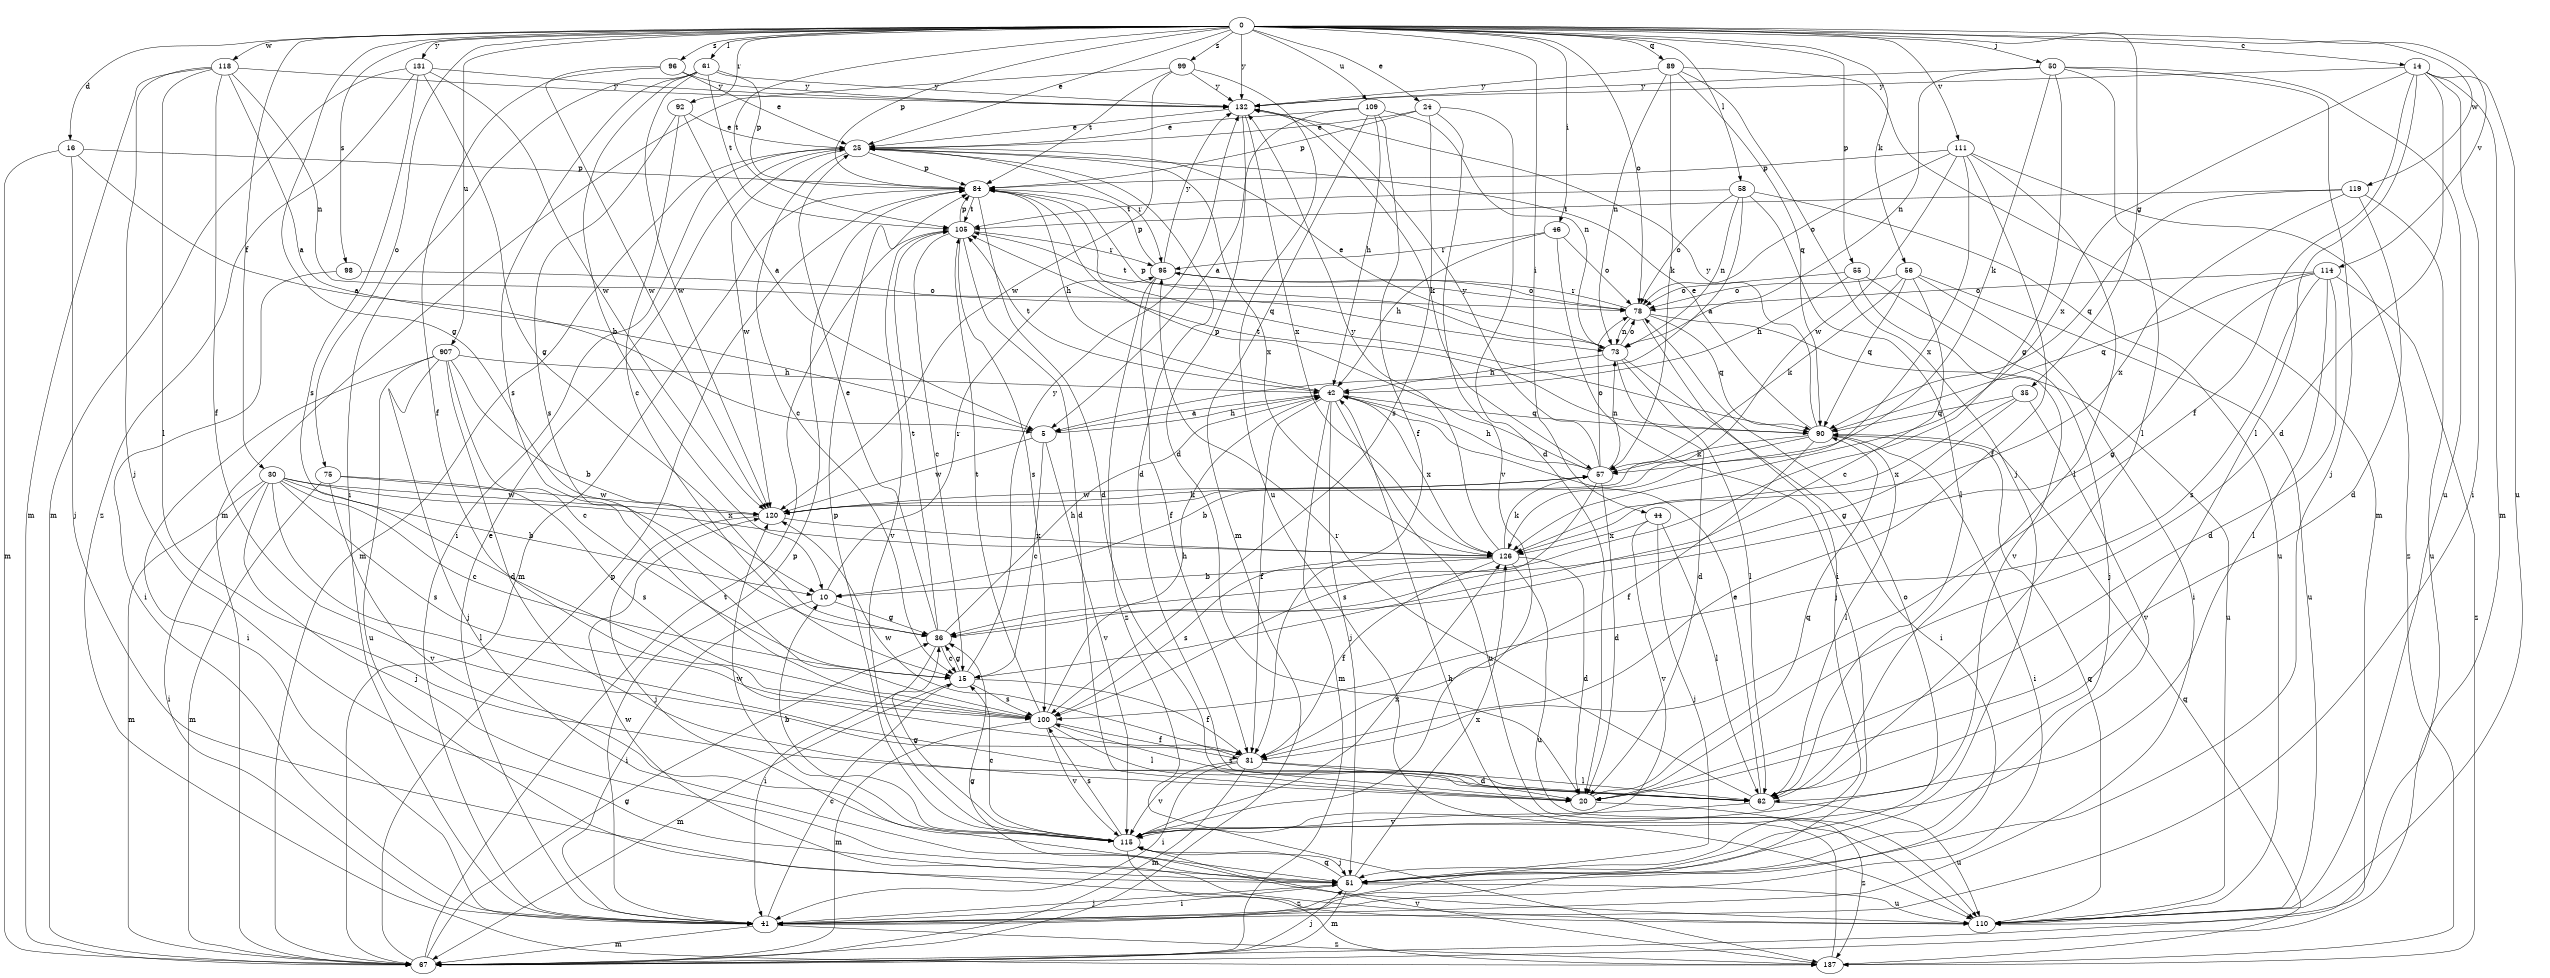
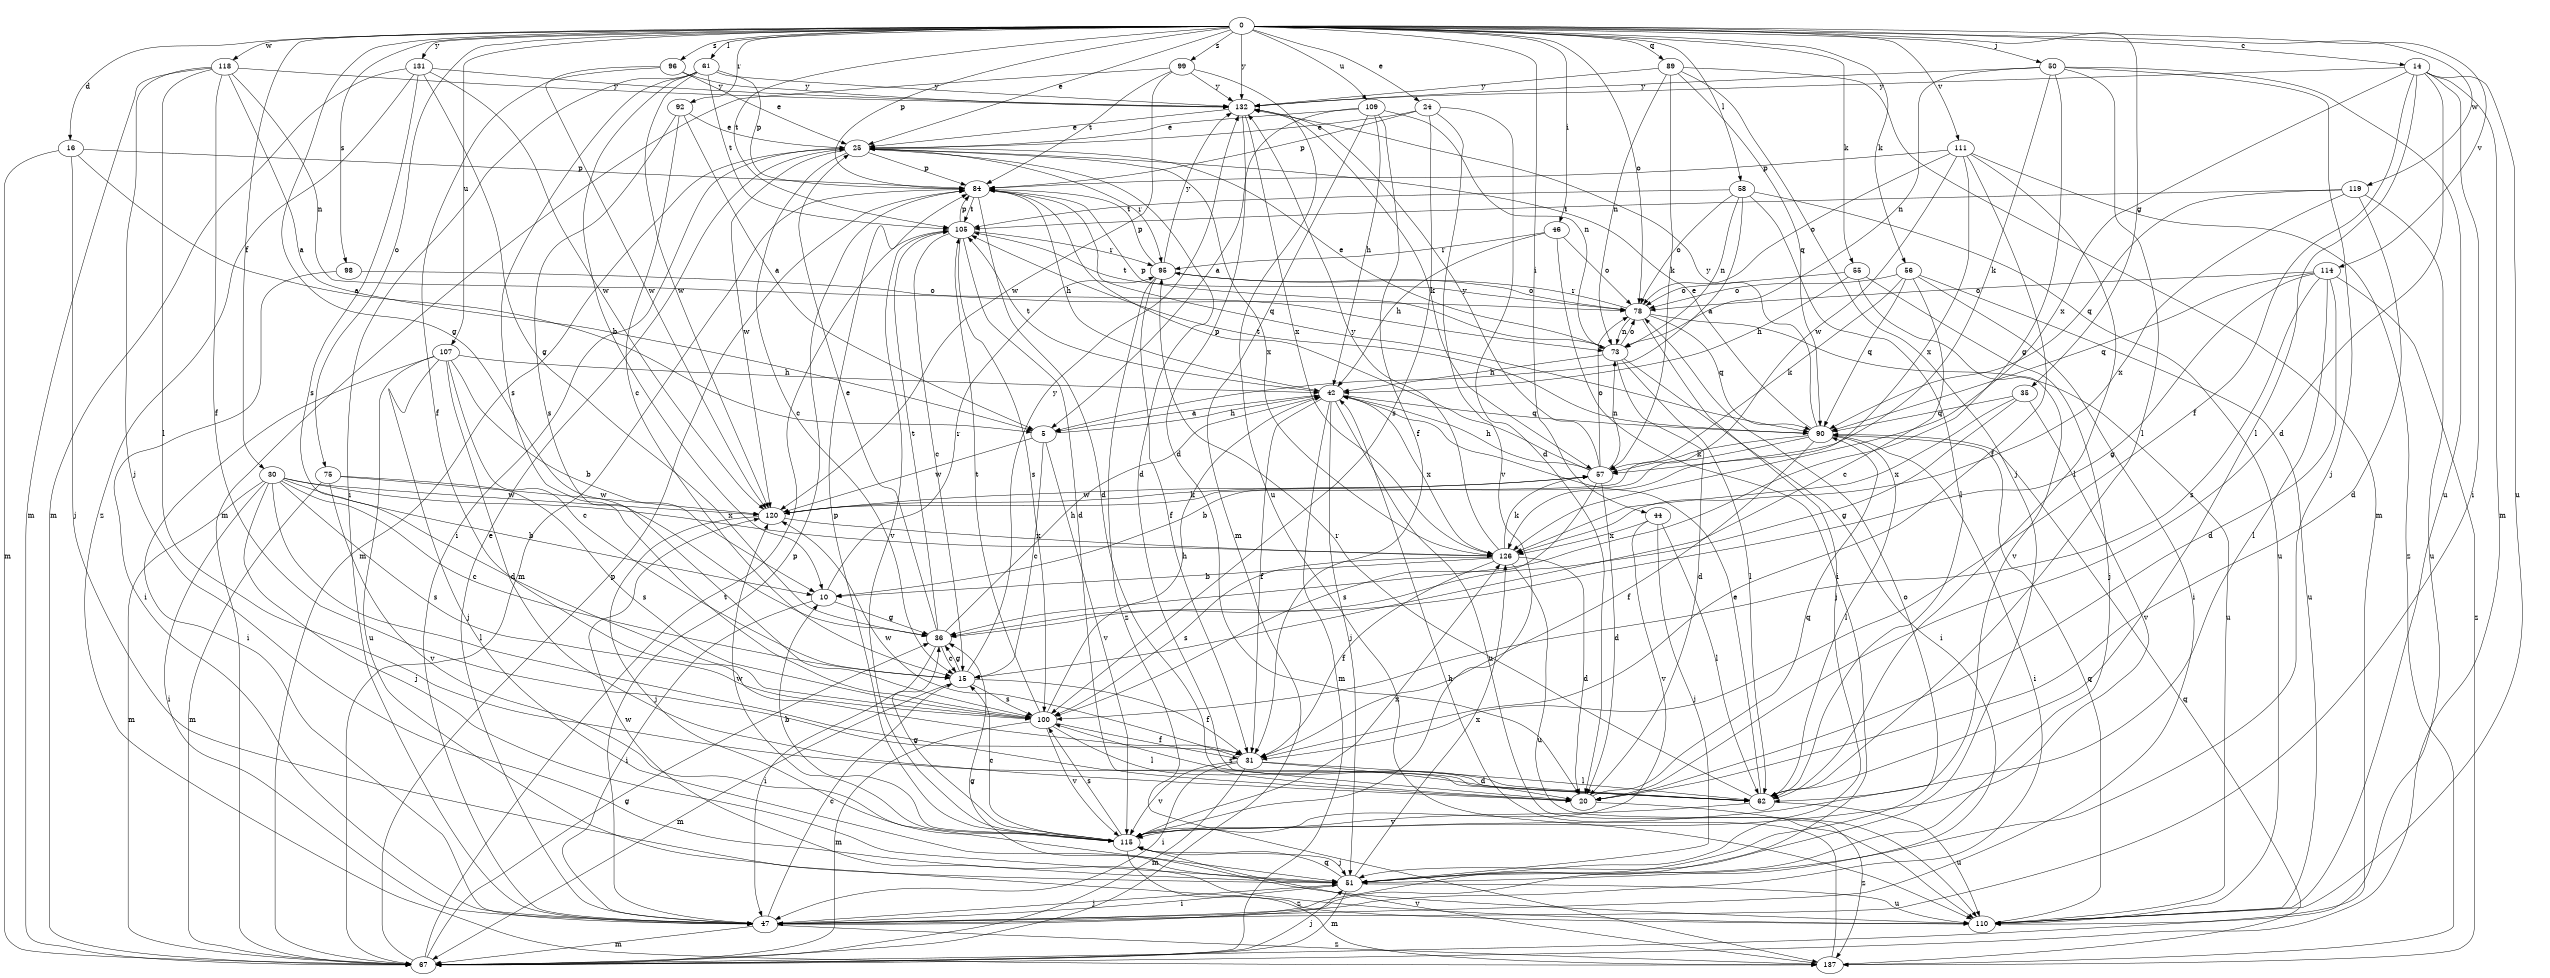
(1846, 148) -> (1846, 148)
(446, 353) -> (446, 353)
(765, 924) -> (765, 924)
